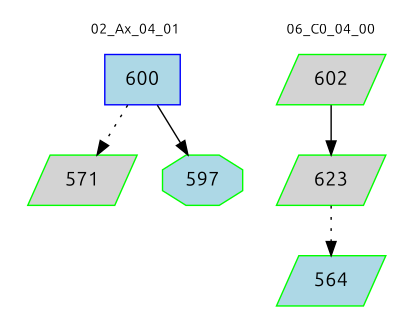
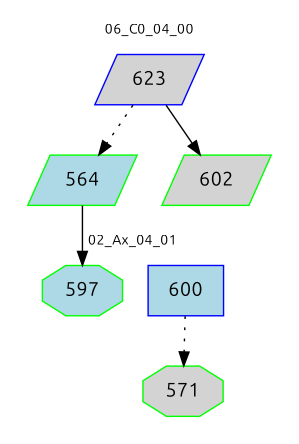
(331, 123) -> (179, 124)
(169, 124) -> (82, 236)
(82, 180) -> (183, 391)
(331, 180) -> (150, 80)
